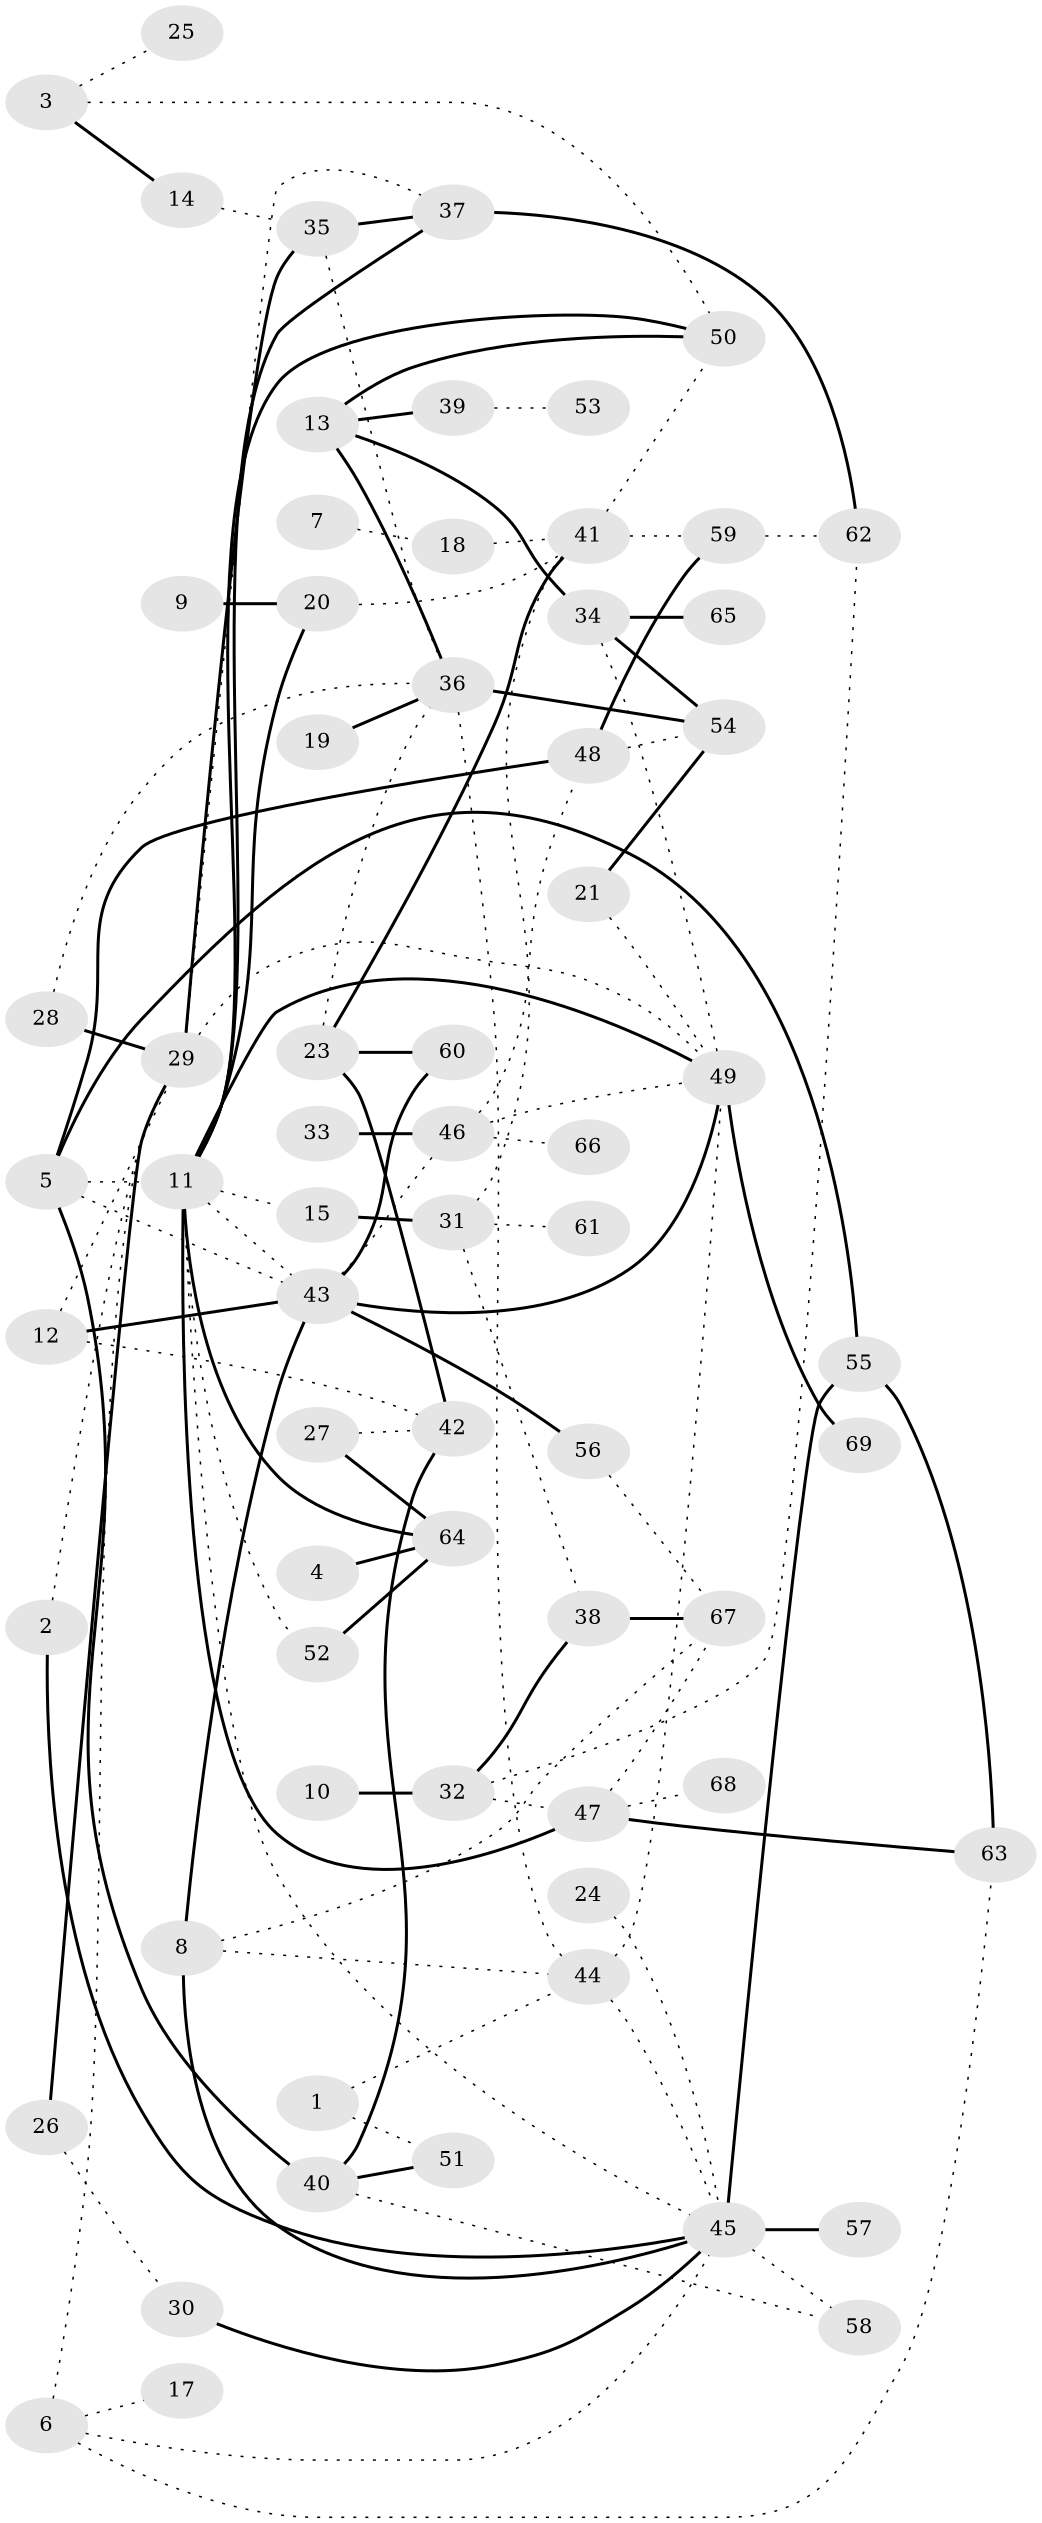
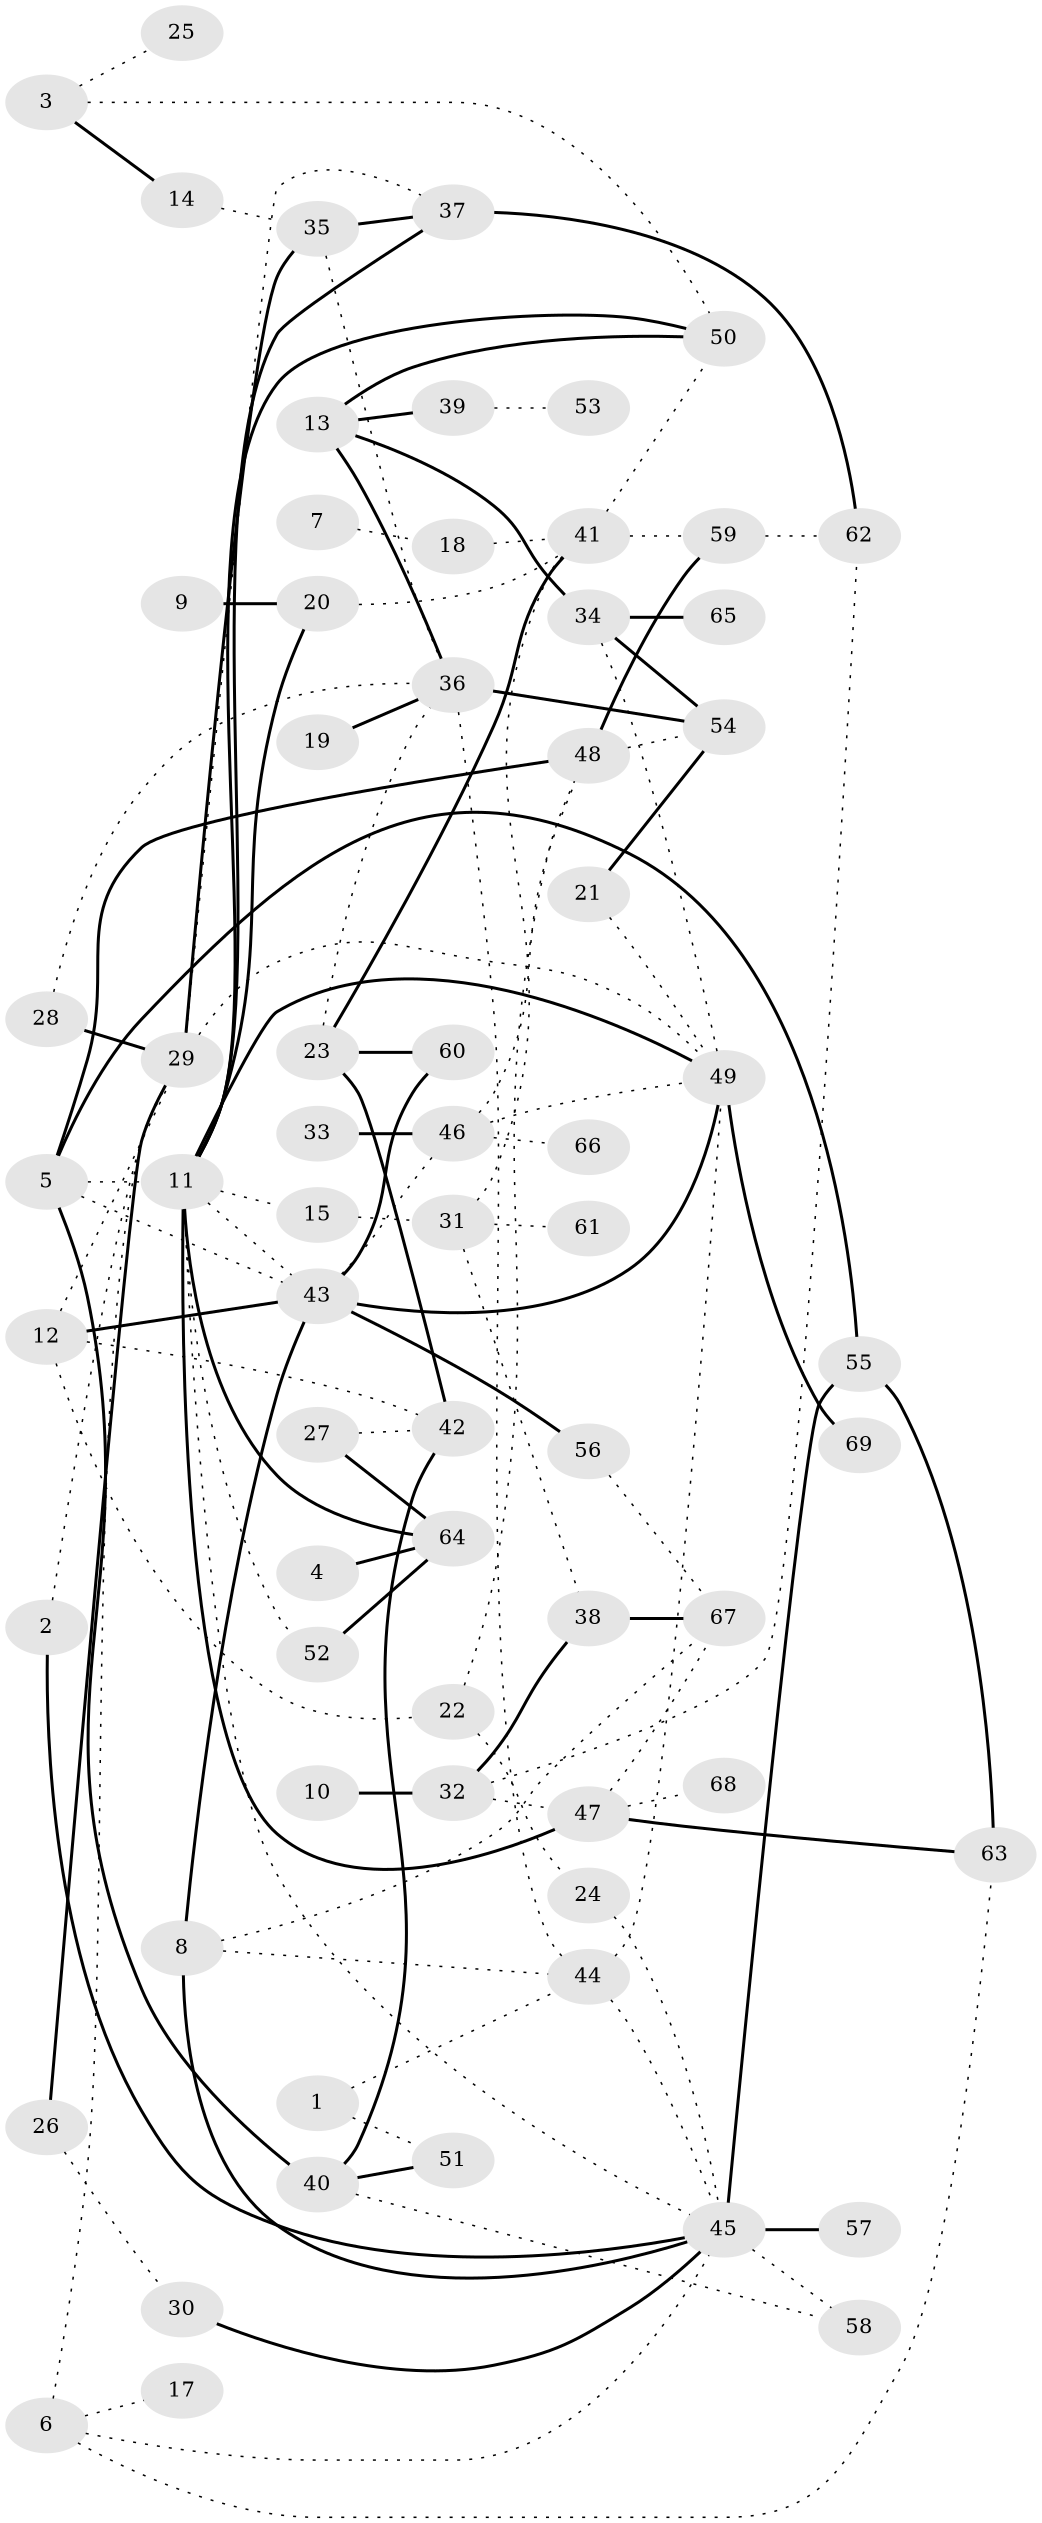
(385, 1219) -> (385, 1219)
none -> (453, 1712)
